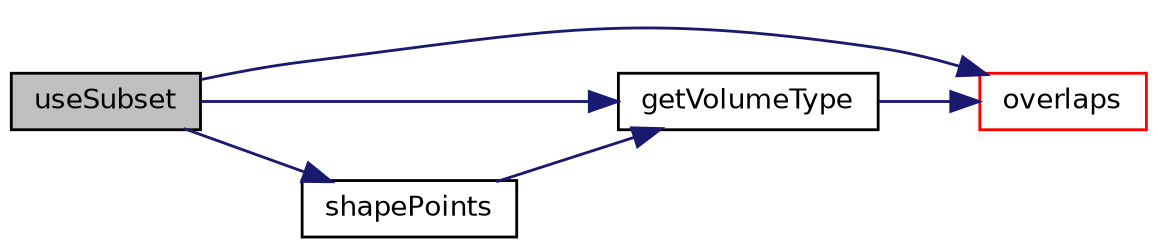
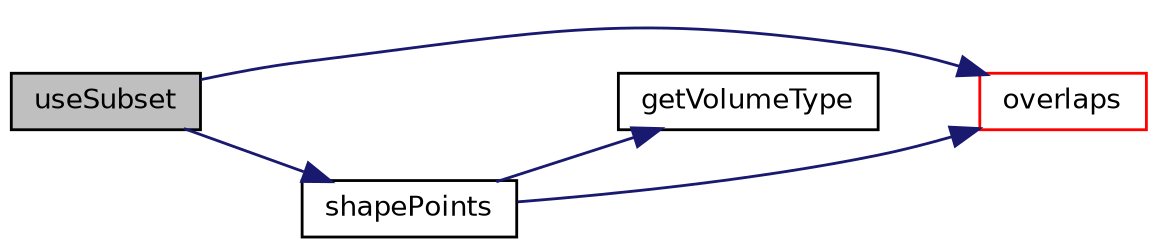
(395, 101) -> none
(915, 101) -> (736, 179)
